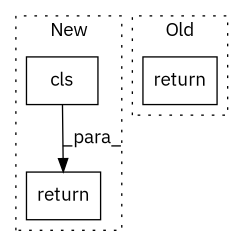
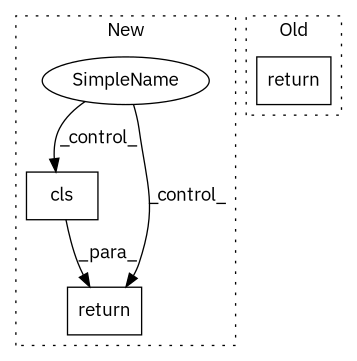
none -> (126, 81)
